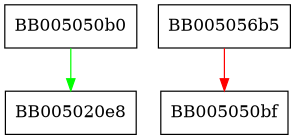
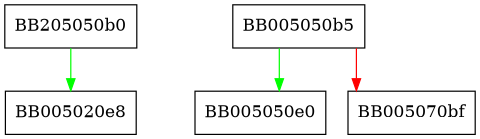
(71, 26) -> (71, 26)
(224, 26) -> (299, 26)
(224, 113) -> (412, 113)
none -> (260, 113)
